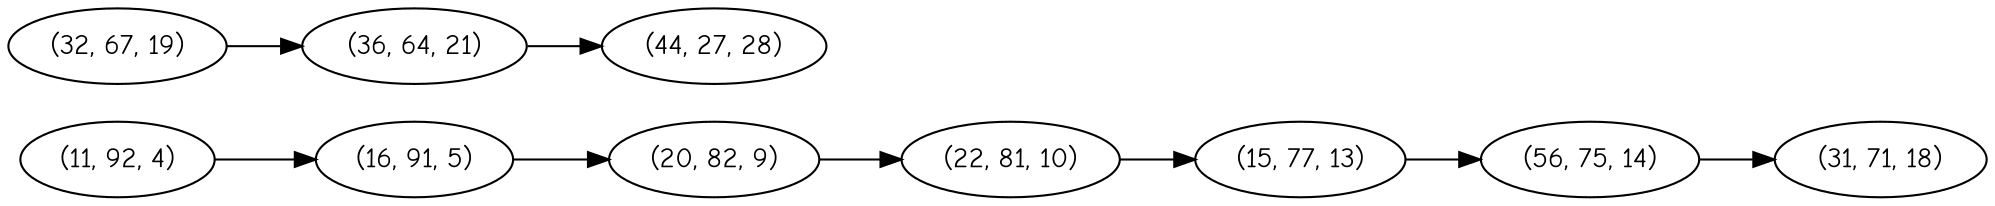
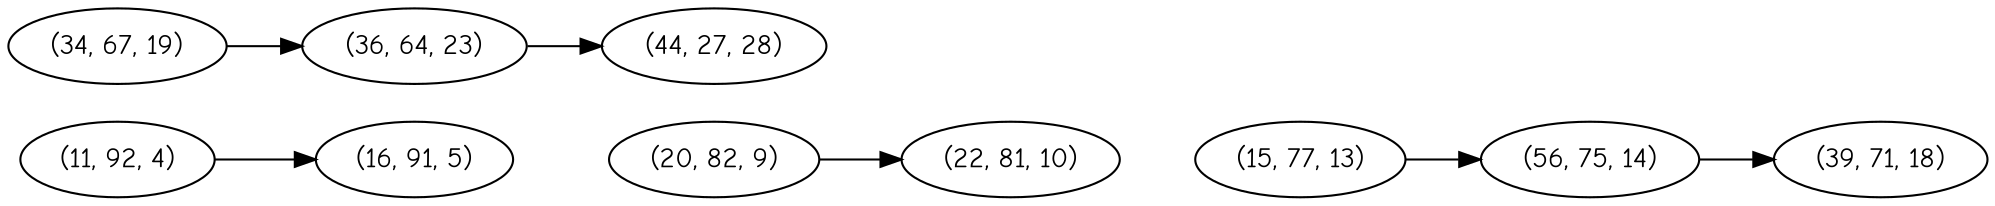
(118, 46) -> (118, 46)
(414, 46) -> (414, 46)
(550, 159) -> none
(1147, 159) -> none
(1881, 159) -> (1881, 159)
